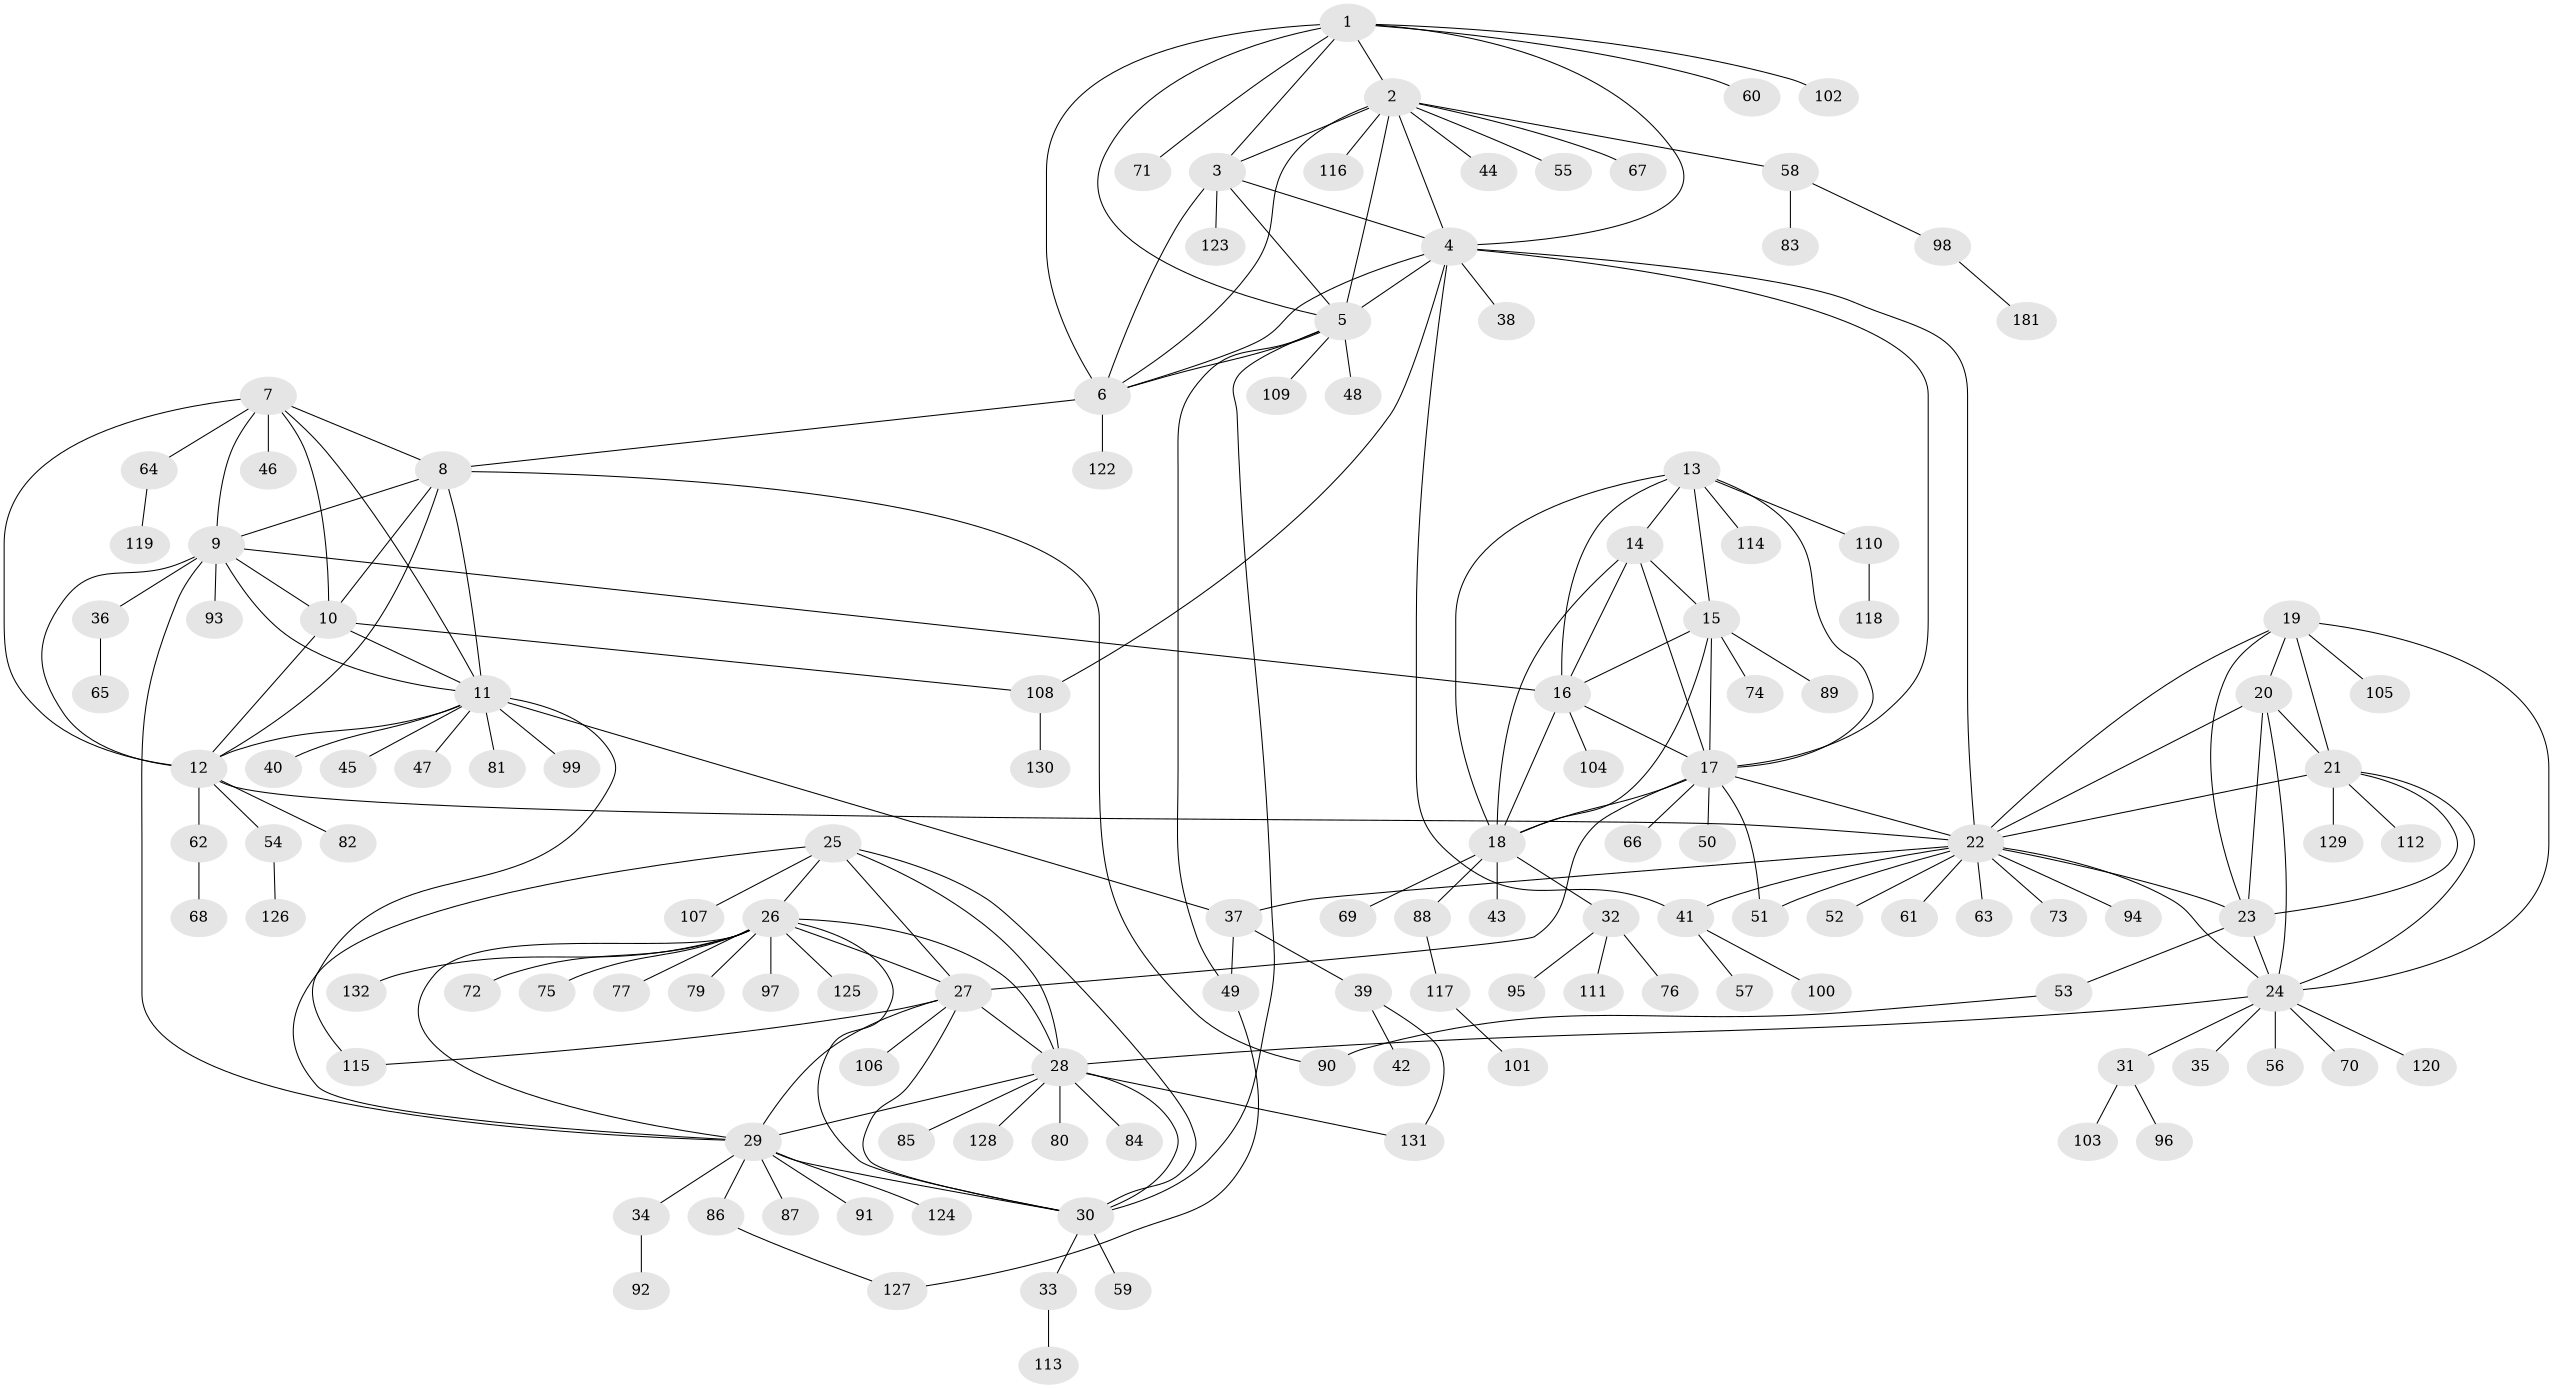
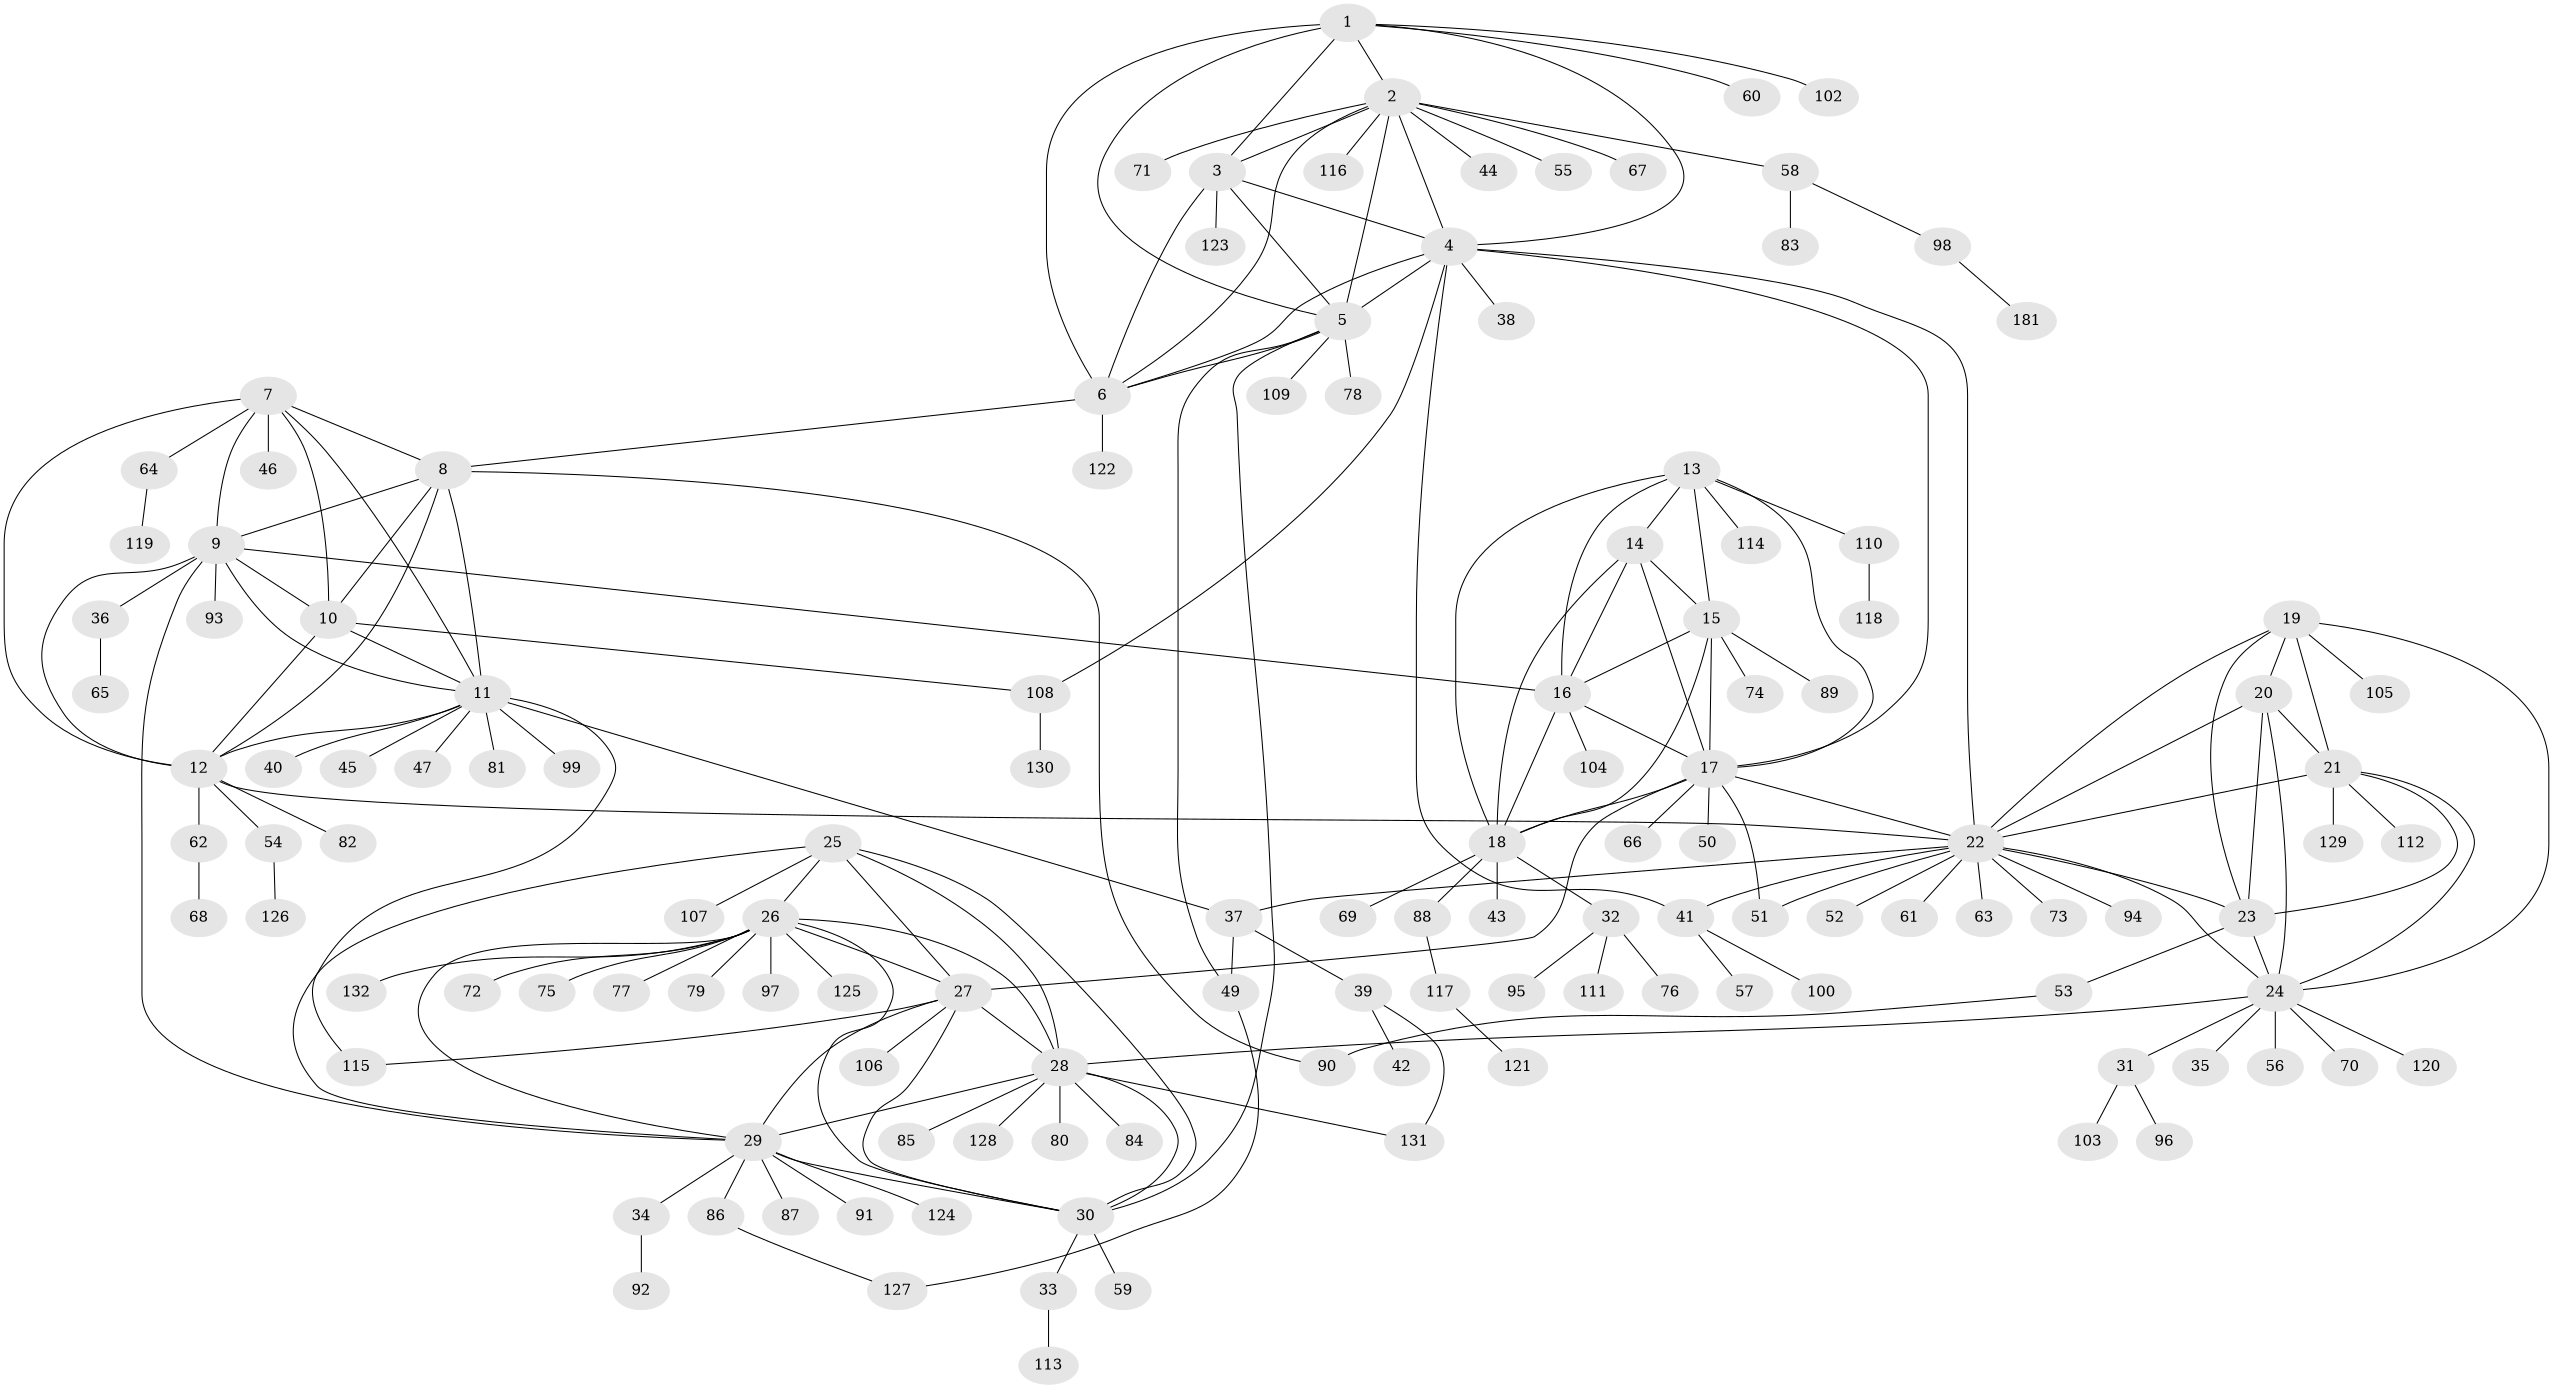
(1242, 94) -> (1269, 126)
(1353, 396) -> (1353, 396)
(1518, 1067) -> (1518, 1067)
